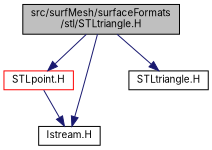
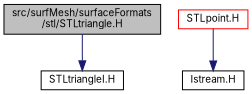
(71, 49) -> none
(86, 76) -> none
(169, 80) -> (82, 80)
